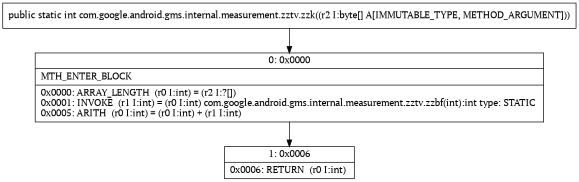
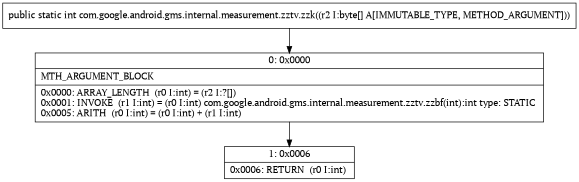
(86, 77) -> (97, 77)
